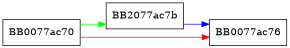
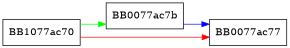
(145, 16) -> (145, 16)
(42, 32) -> (42, 32)
(248, 32) -> (248, 32)
